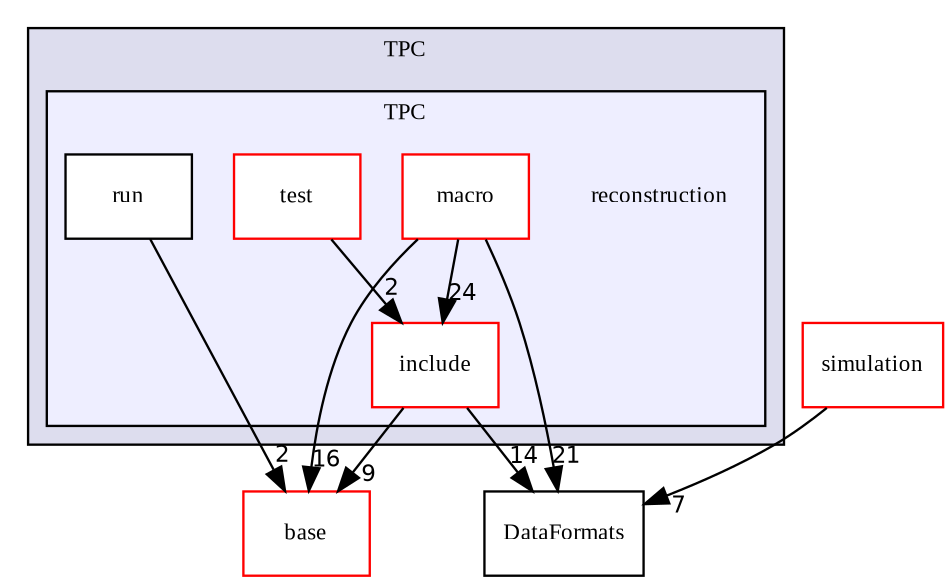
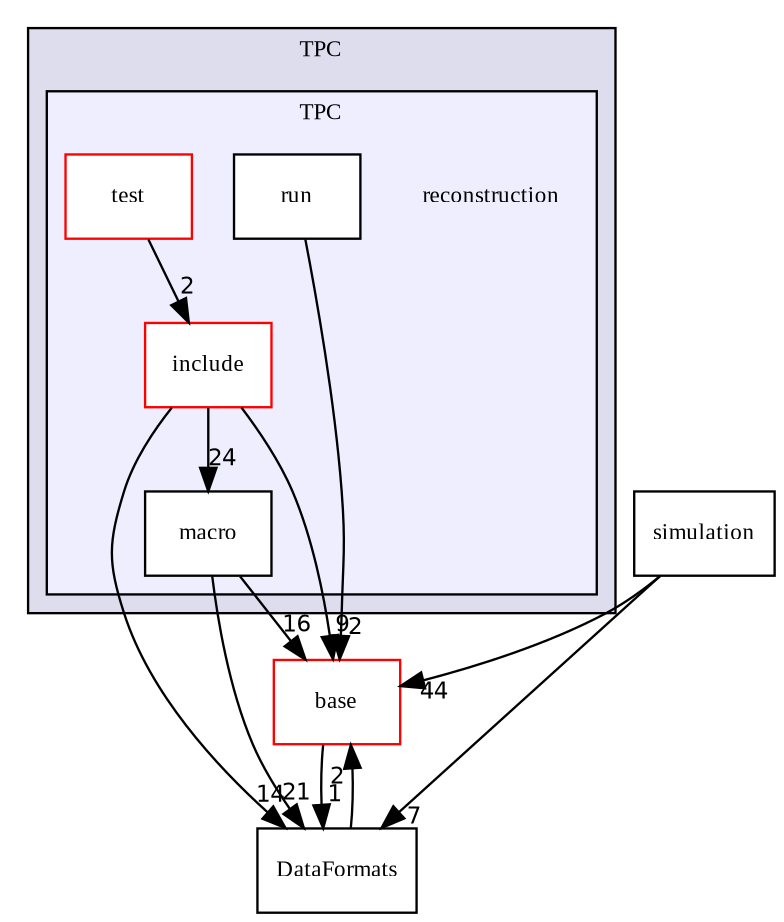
(466, 197) -> (208, 534)
(453, 269) -> (208, 438)
(873, 365) -> (704, 534)
none -> (547, 640)
none -> (321, 775)
none -> (353, 798)
